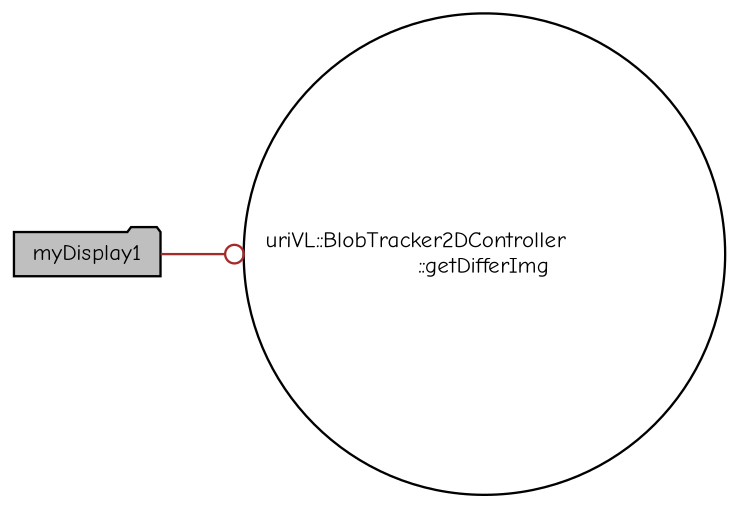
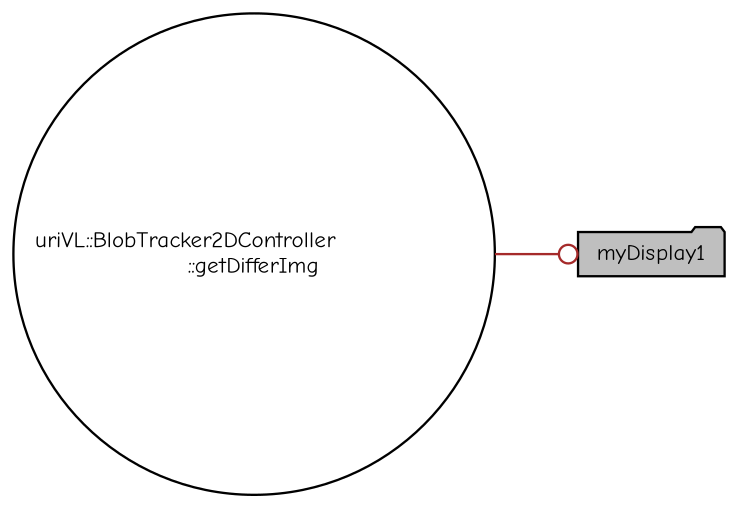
(193, 254) -> (527, 254)
